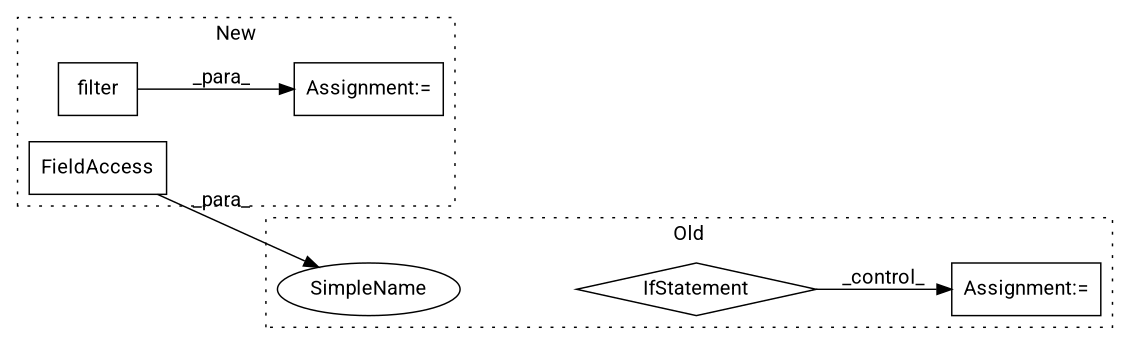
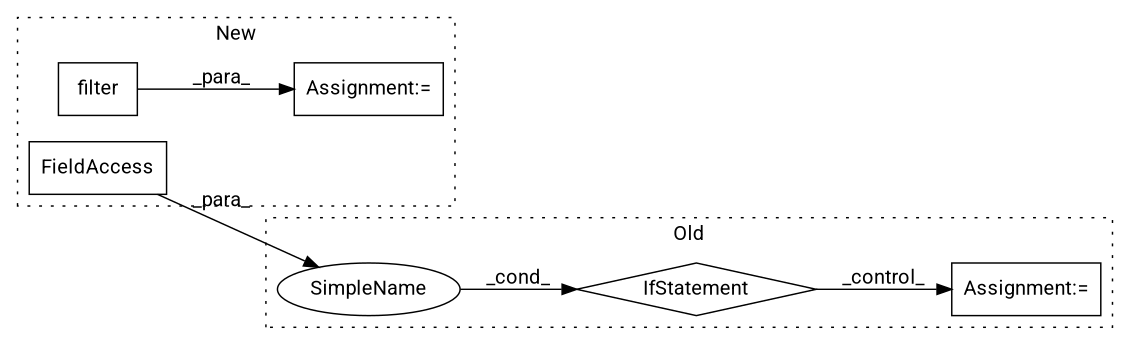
none -> (511, 289)
